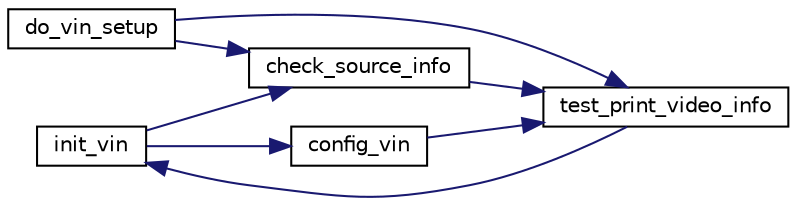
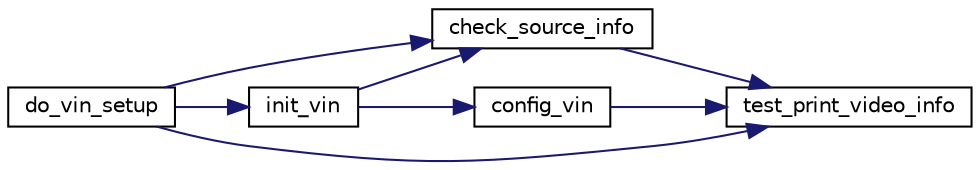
(401, 195) -> (202, 107)
